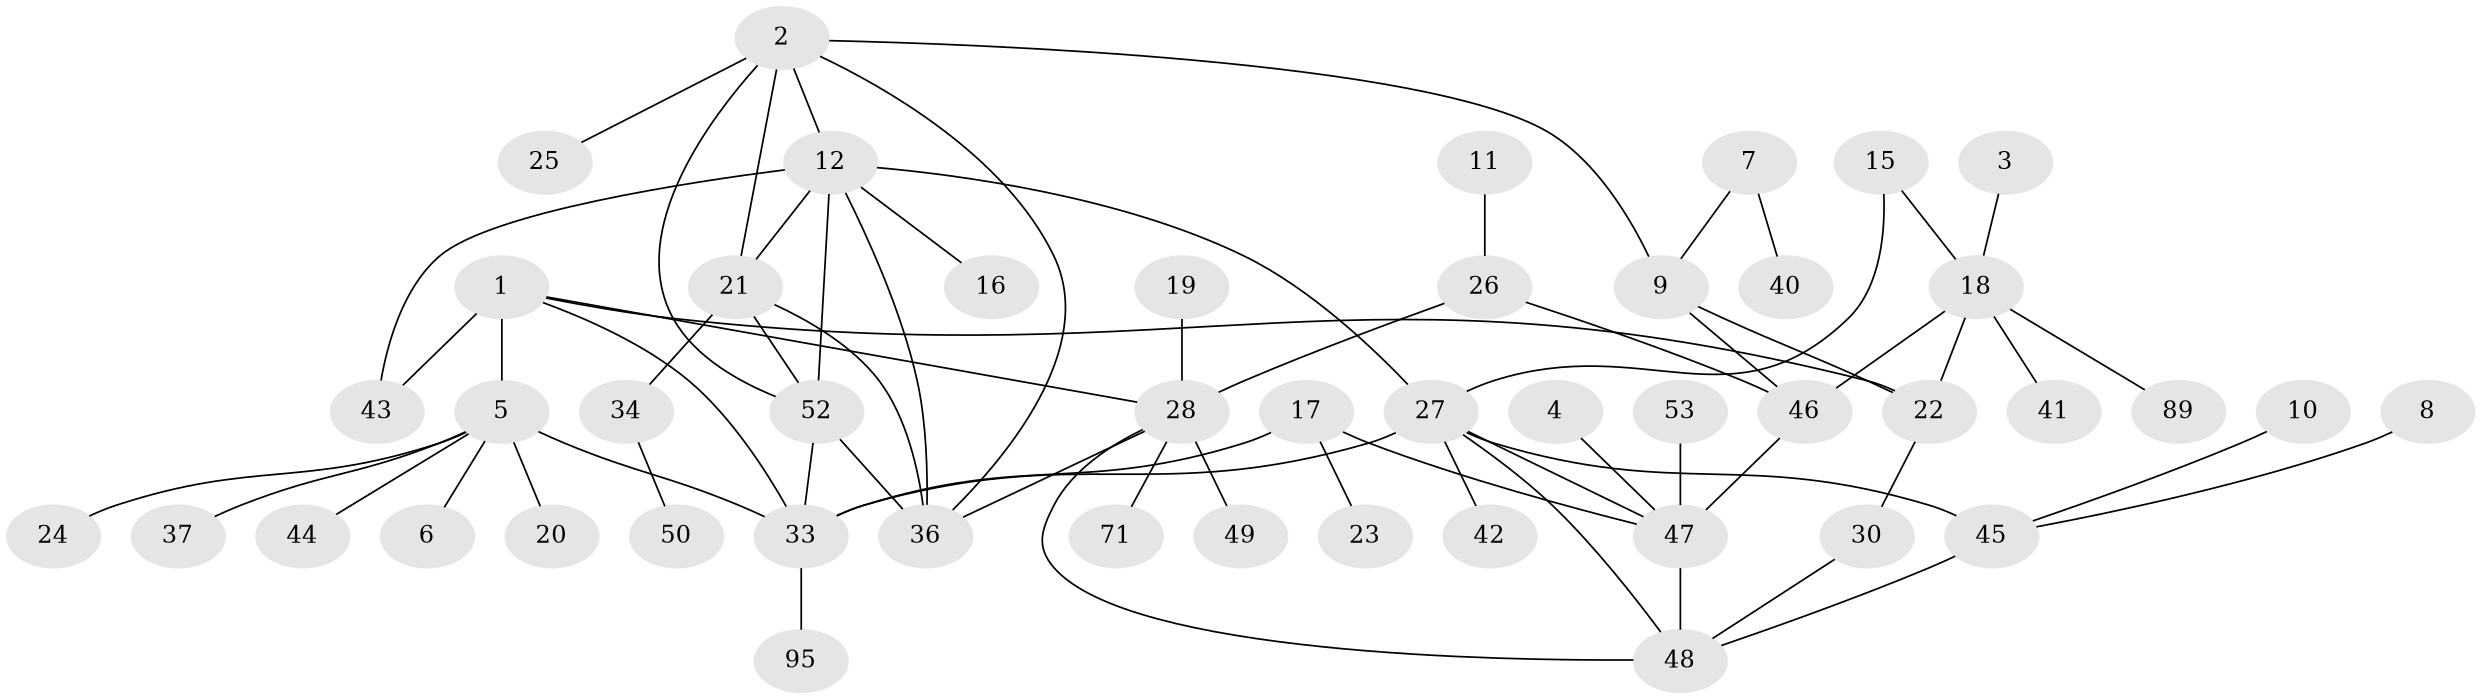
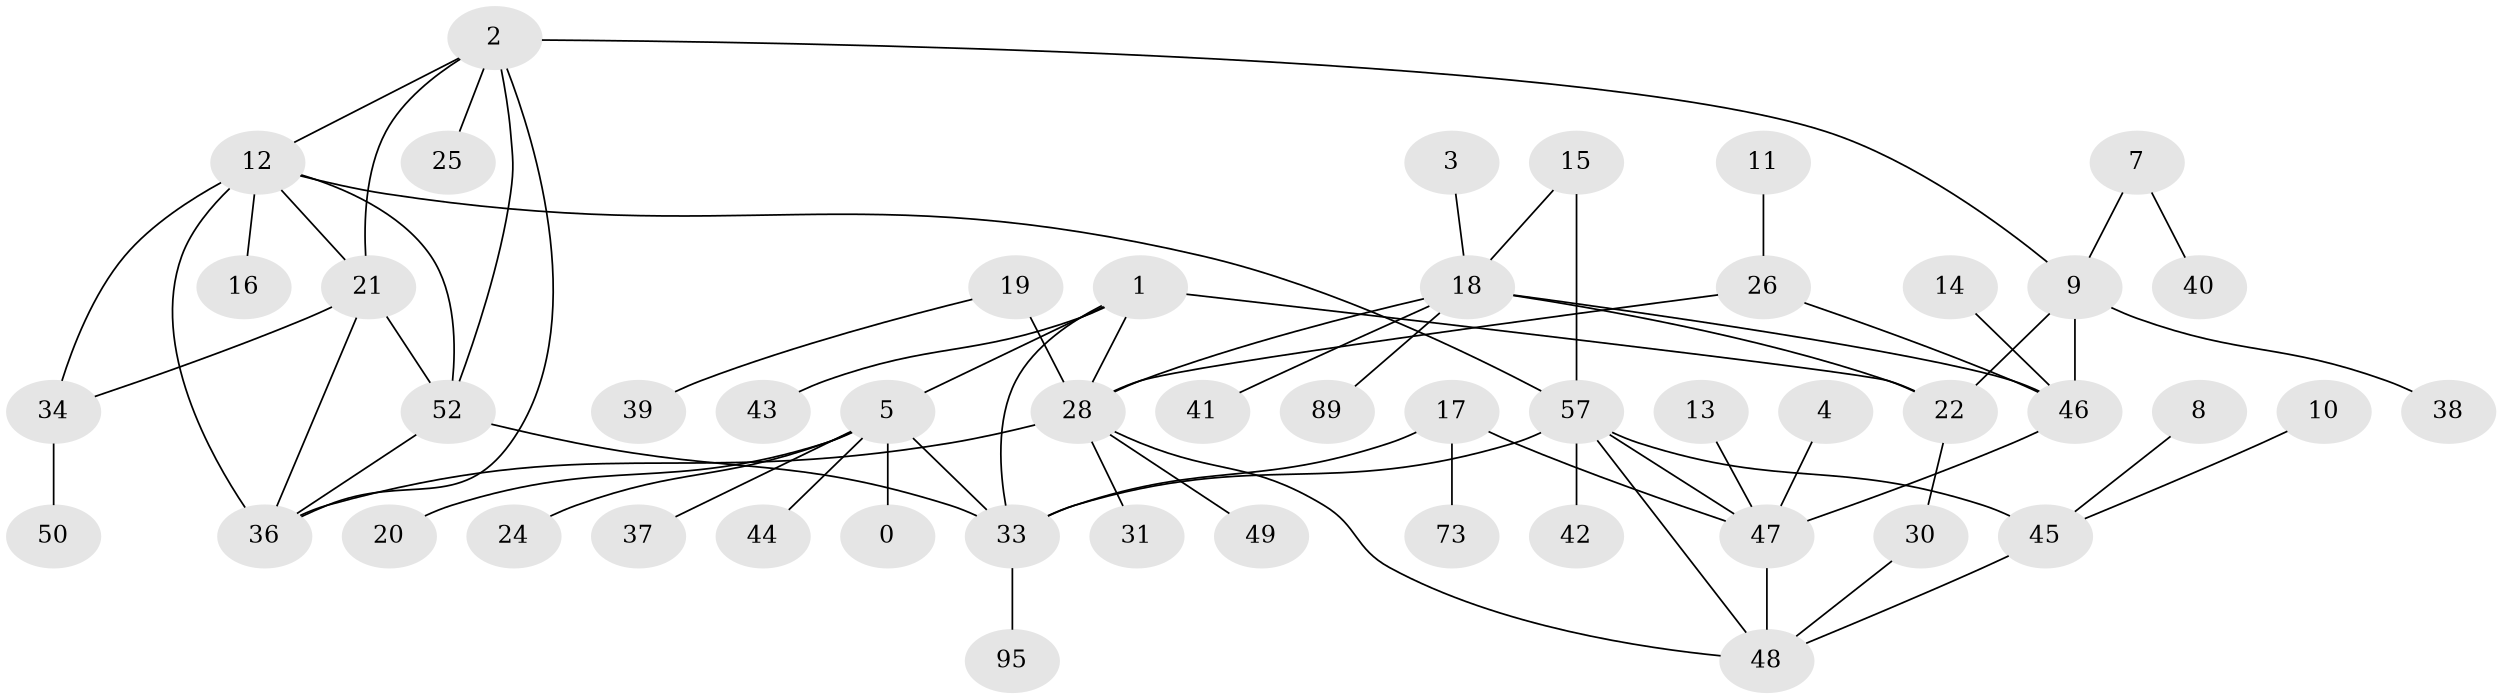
(540, 215) -> (119, 263)
none -> (1950, 287)
none -> (1267, 339)
none -> (639, 412)
(1431, 412) -> (1577, 412)
(1680, 412) -> (1701, 412)
none -> (2449, 412)
(427, 536) -> (888, 536)
(1116, 536) -> (1137, 536)
(1365, 536) -> (1452, 536)
